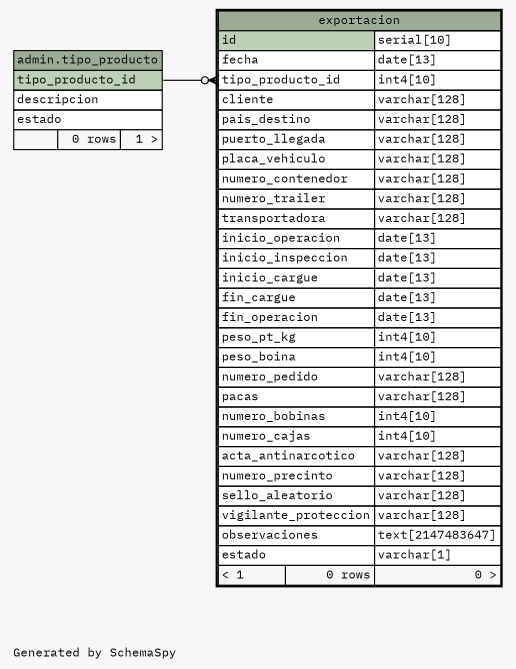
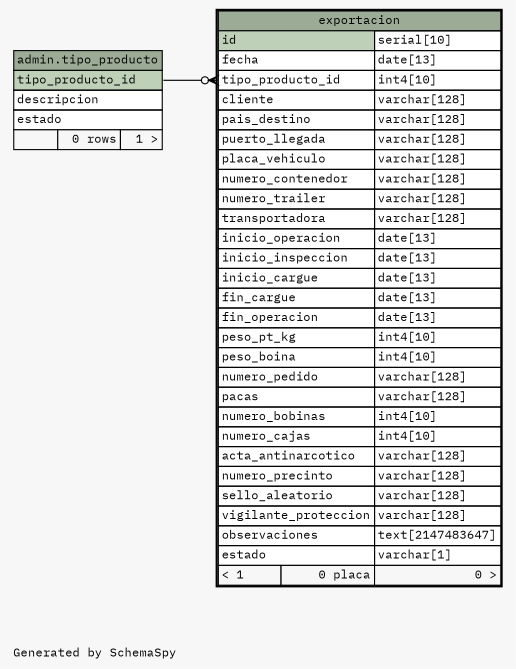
(349, 575) -> (345, 575)
